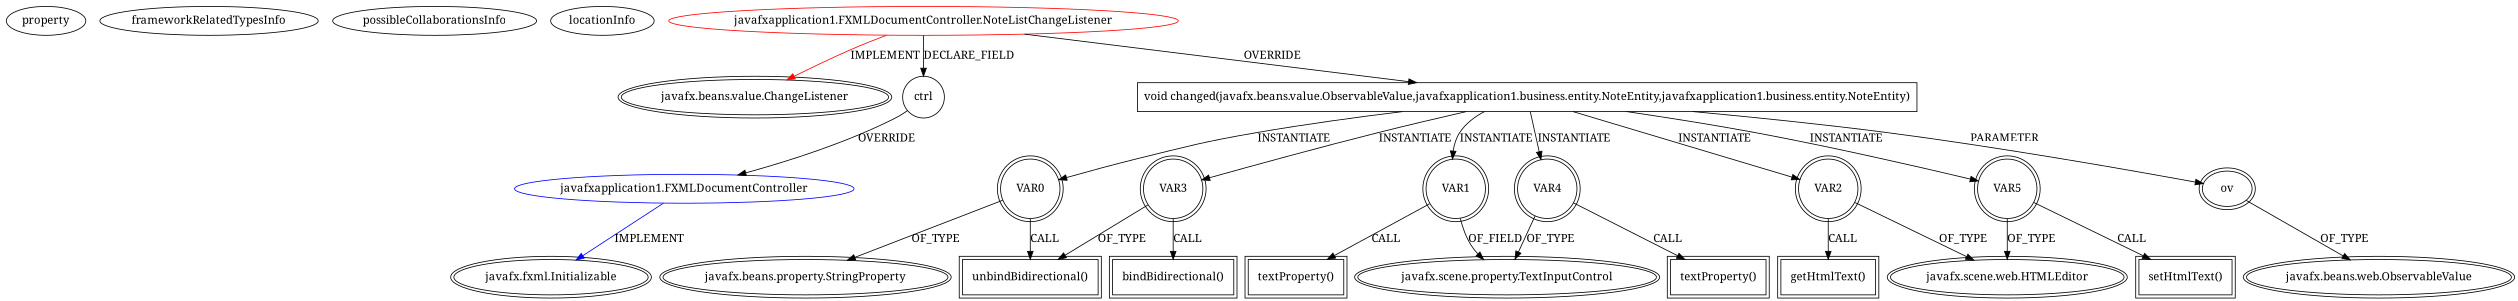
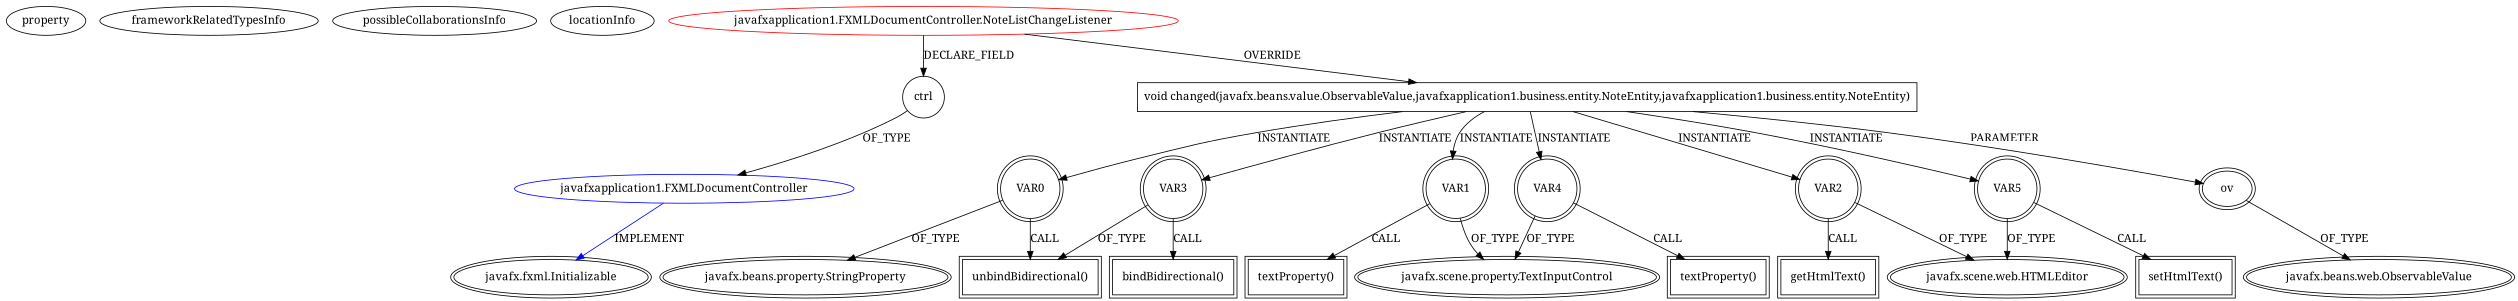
(755, 97) -> none
(887, 138) -> (887, 138)
(1495, 239) -> (1495, 239)
